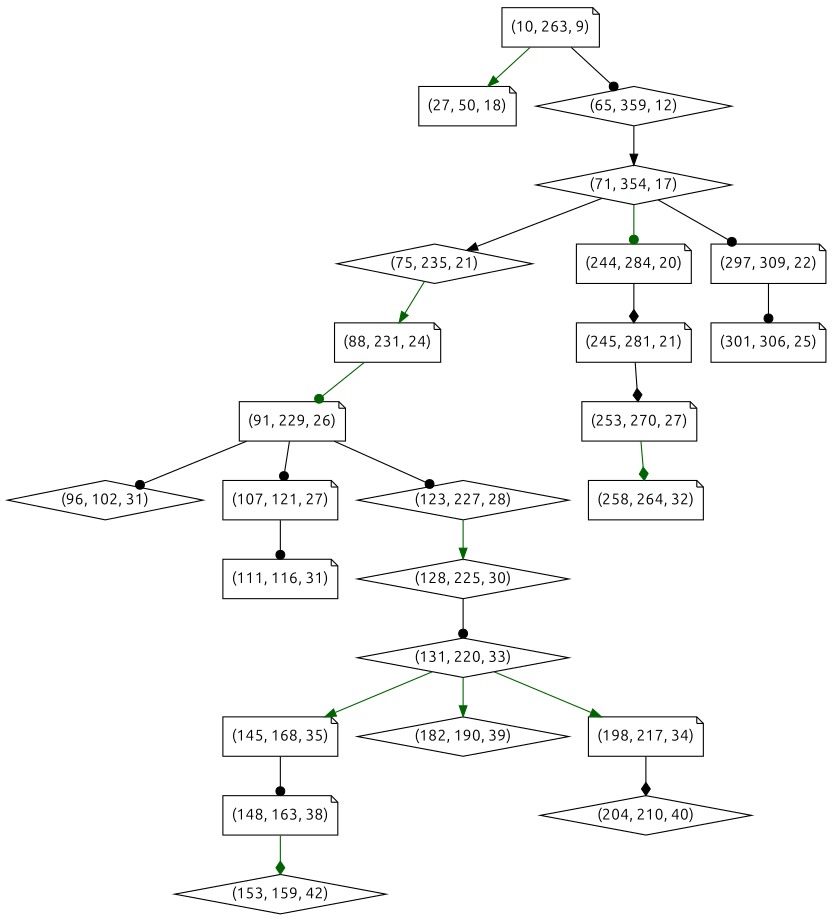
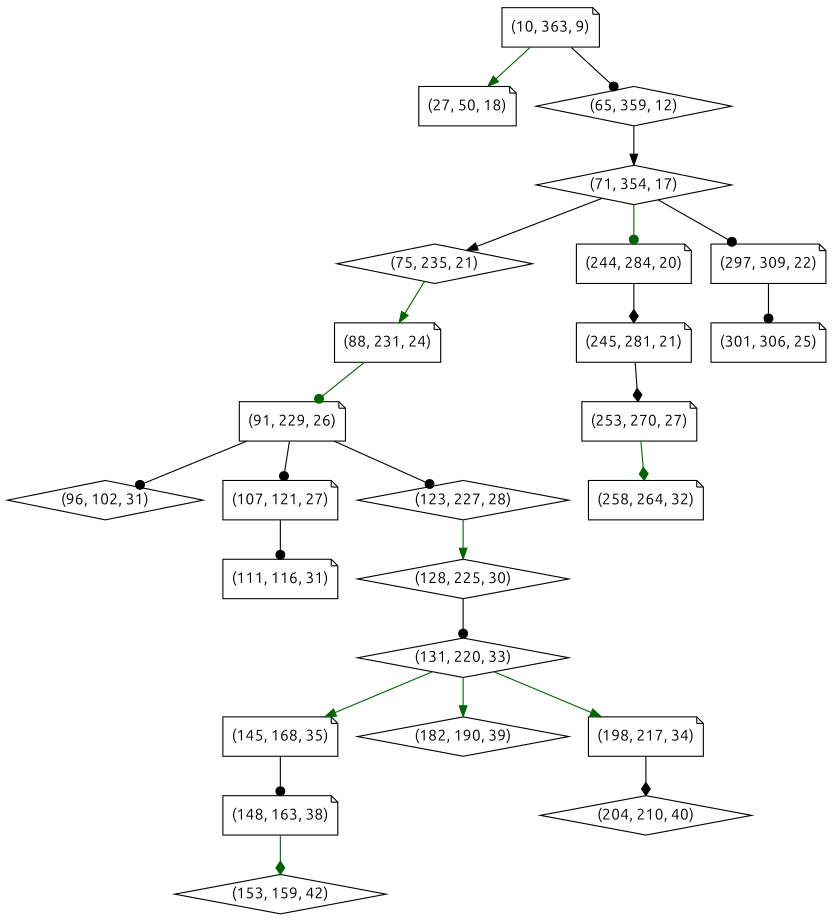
(551, 27) -> (551, 27)
